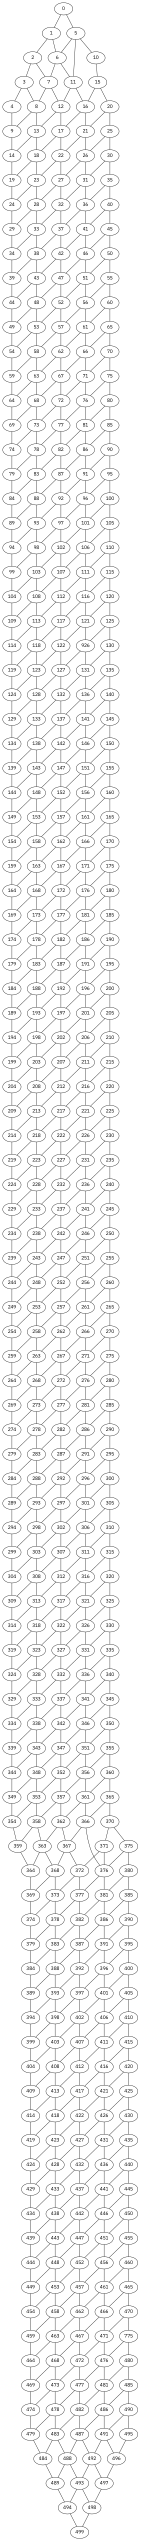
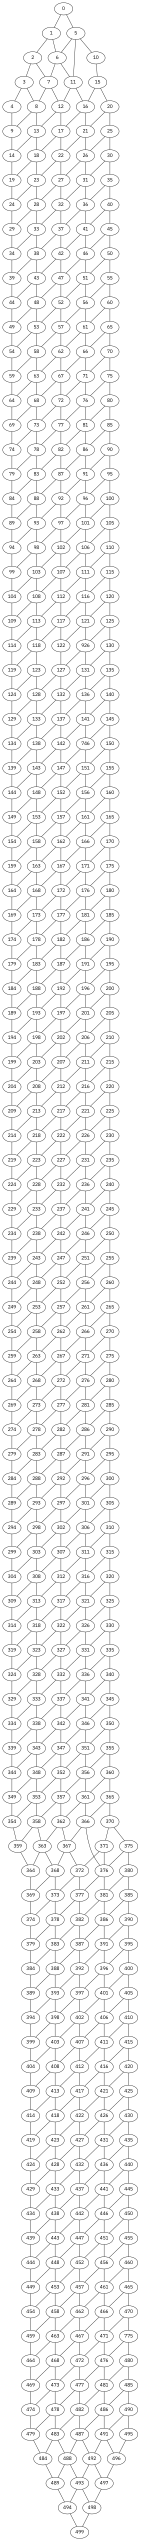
(49, 658) -> none
(85, 744) -> (85, 744)
